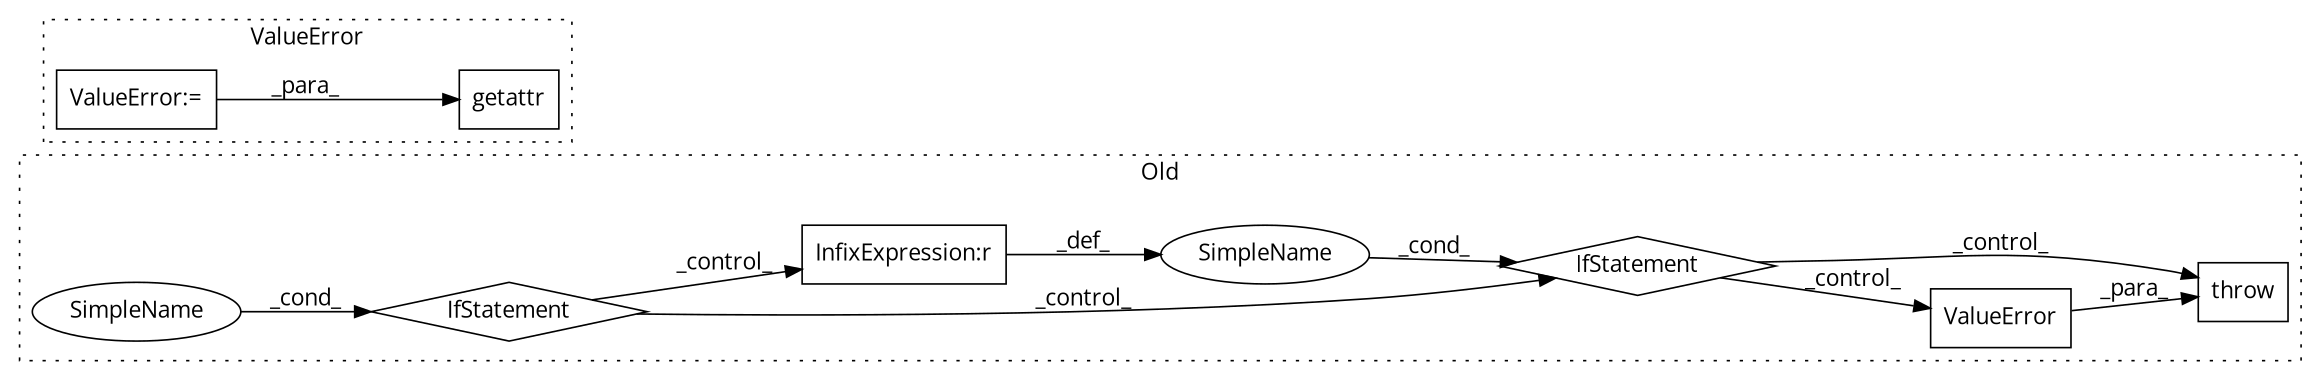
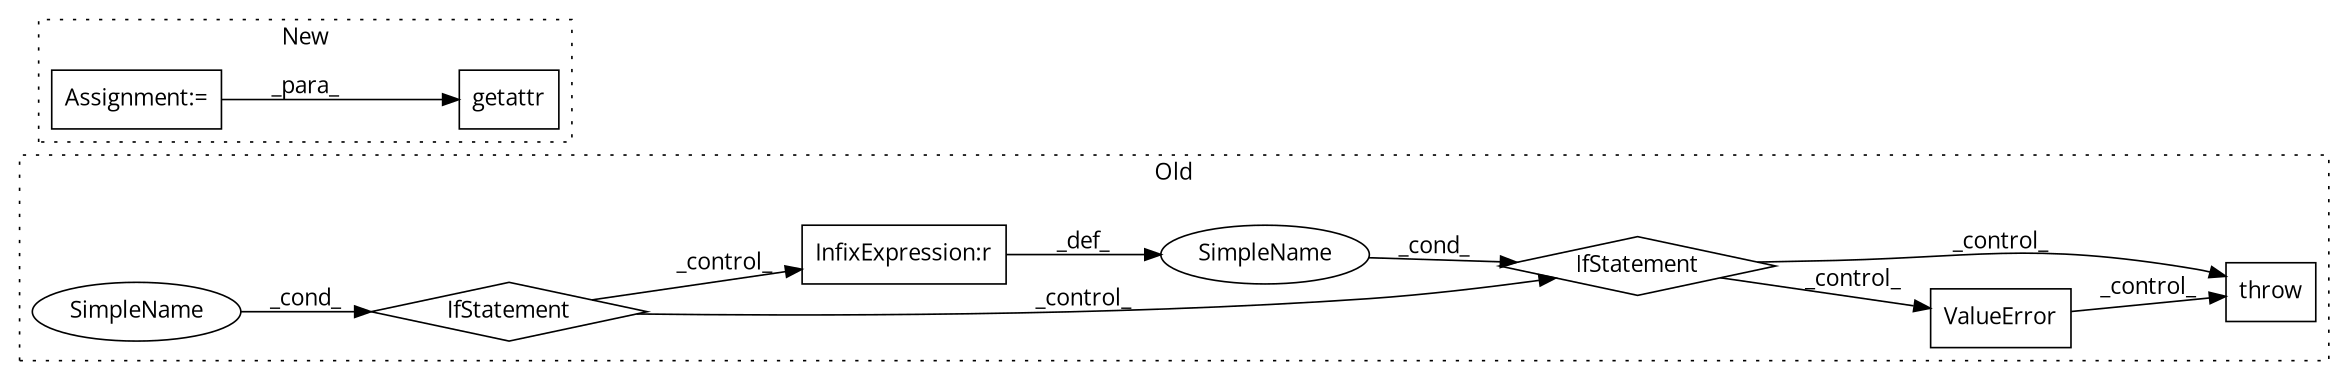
(308, 38) -> (305, 38)
(137, 100) -> (137, 100)
(2135, 290) -> (2148, 288)
